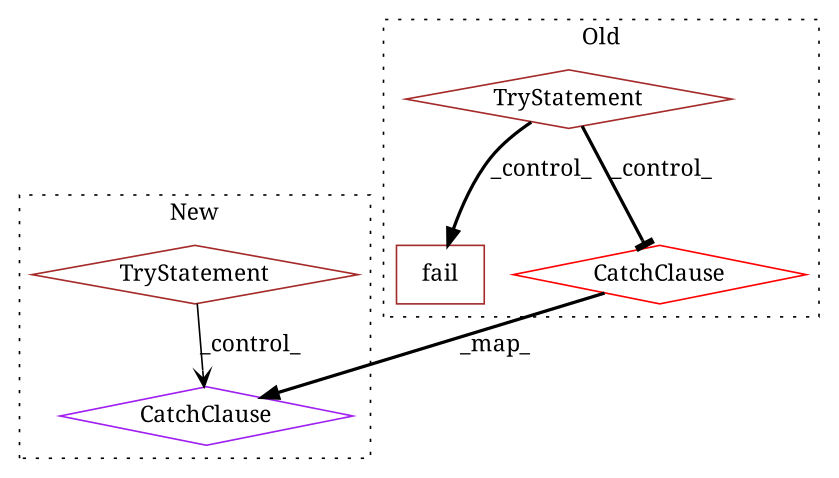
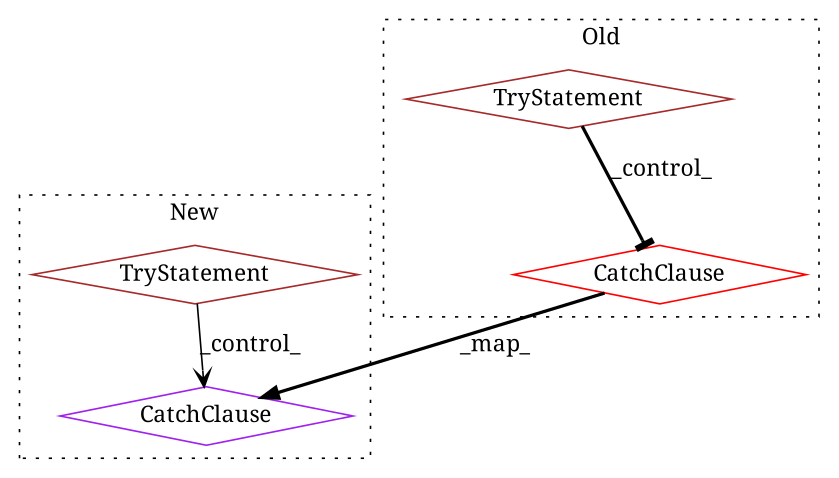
(440, 275) -> none
